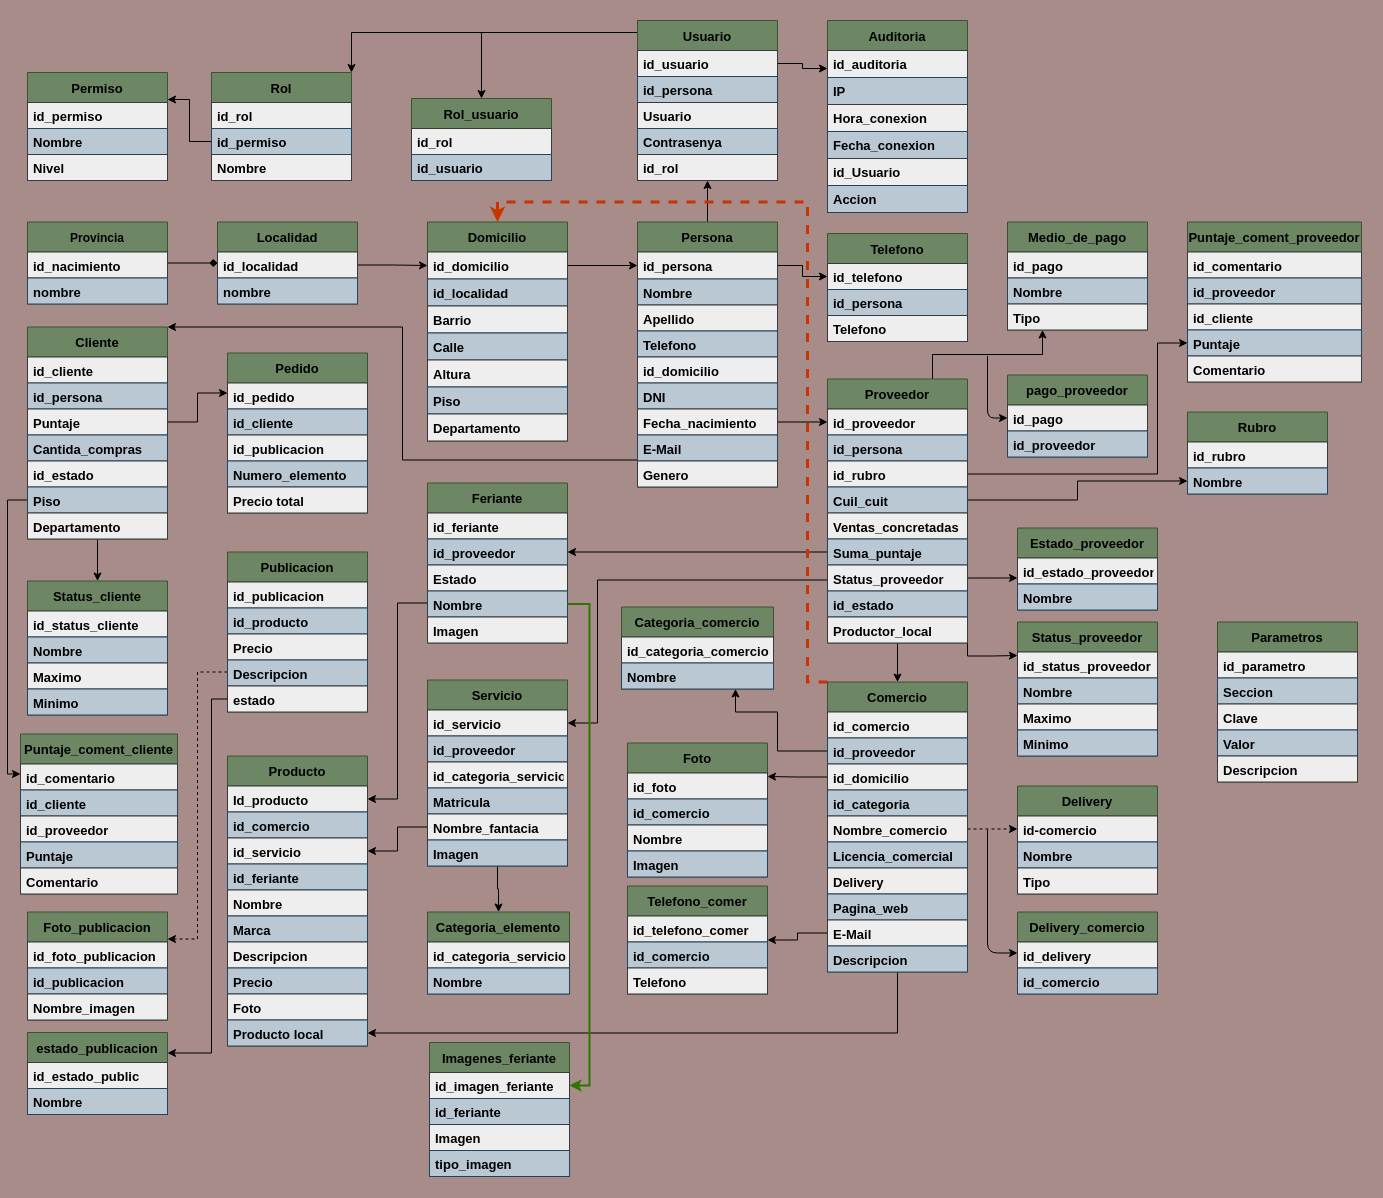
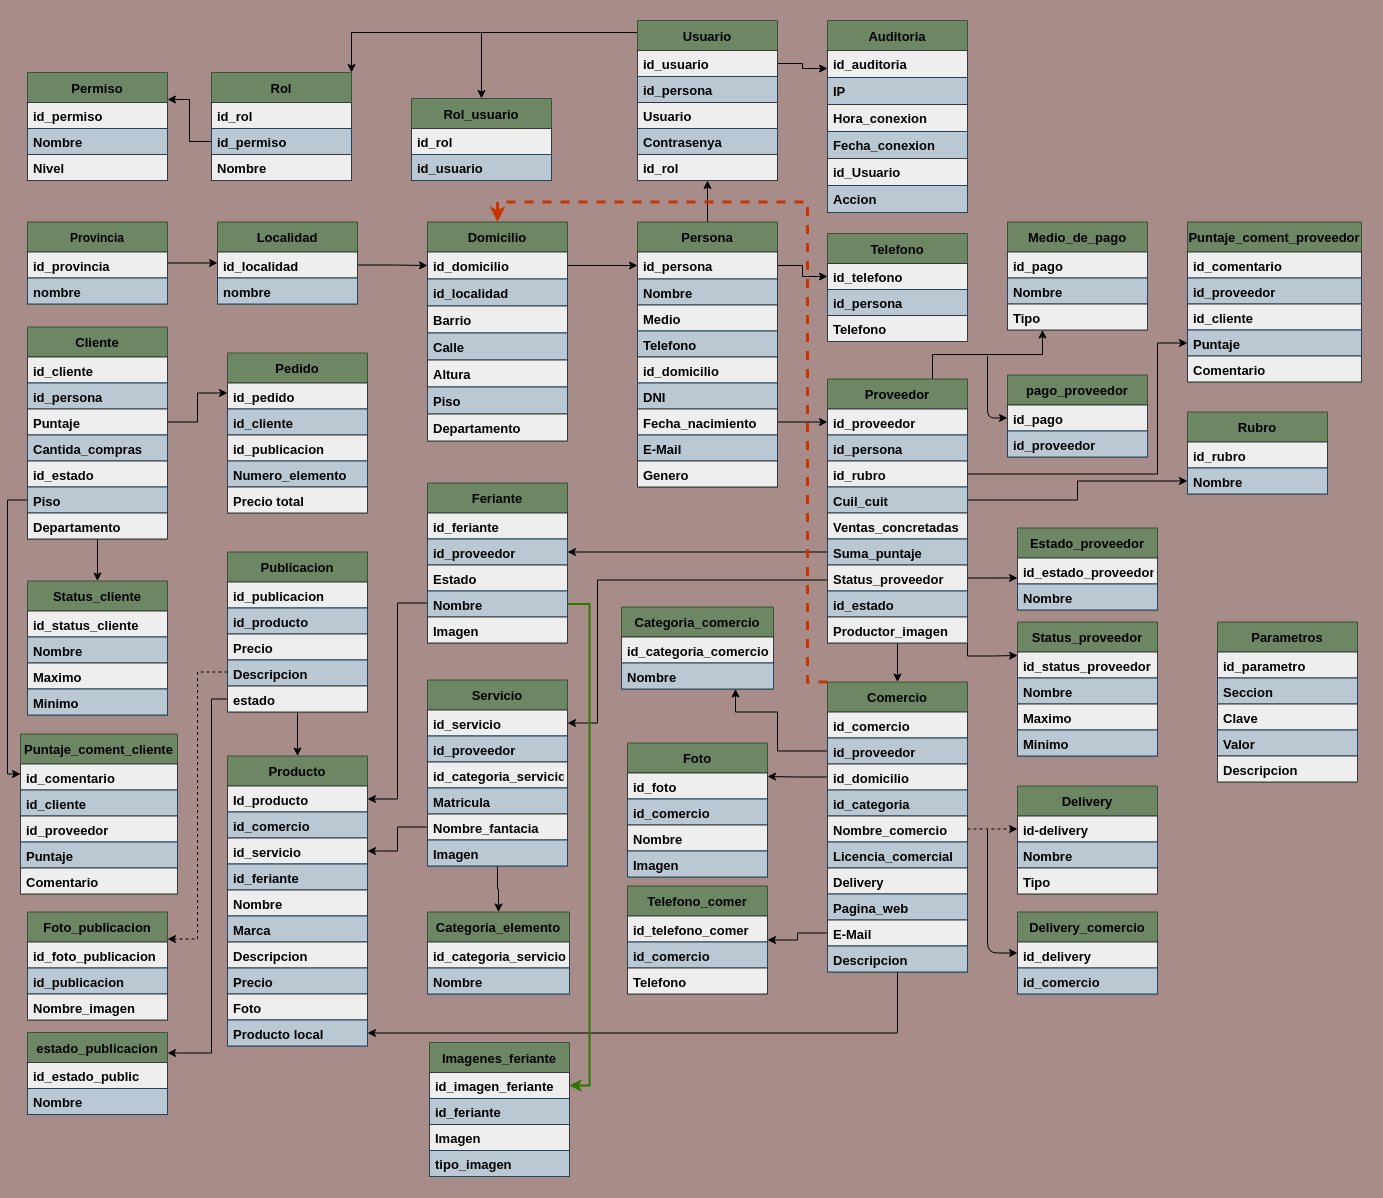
(208, 263) -> (209, 263)
(75, 266) -> (72, 266)
(667, 319) -> (660, 319)
(403, 394) -> none
(884, 631) -> (890, 631)
none -> (298, 731)
(1060, 830) -> (1058, 830)
